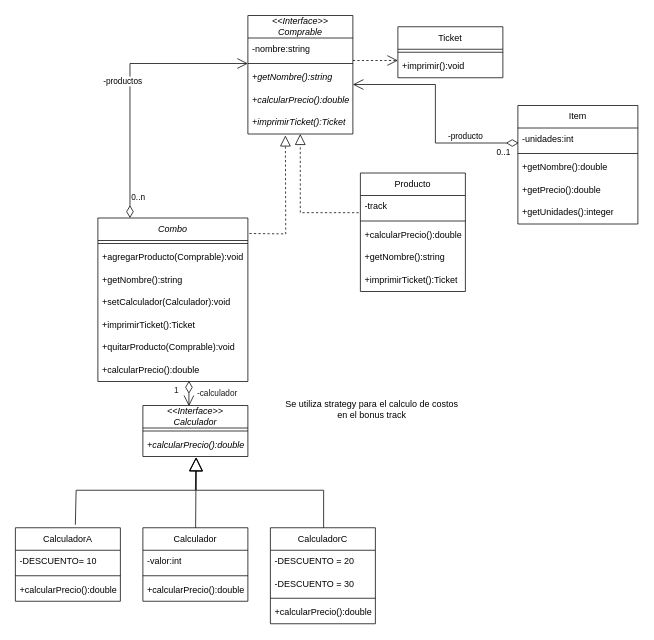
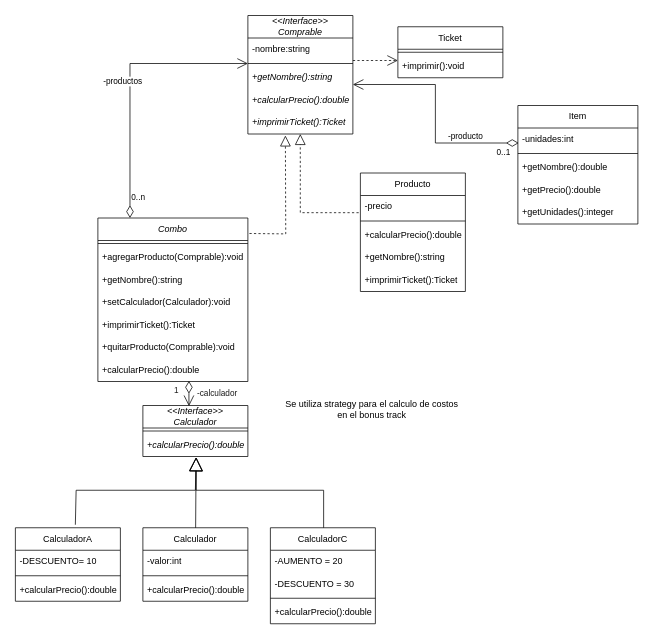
(380, 207) -> (381, 207)
(310, 561) -> (305, 561)
